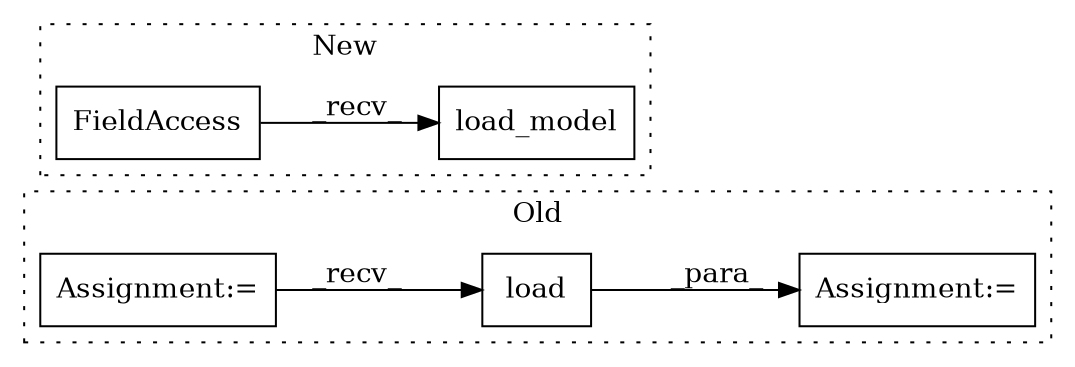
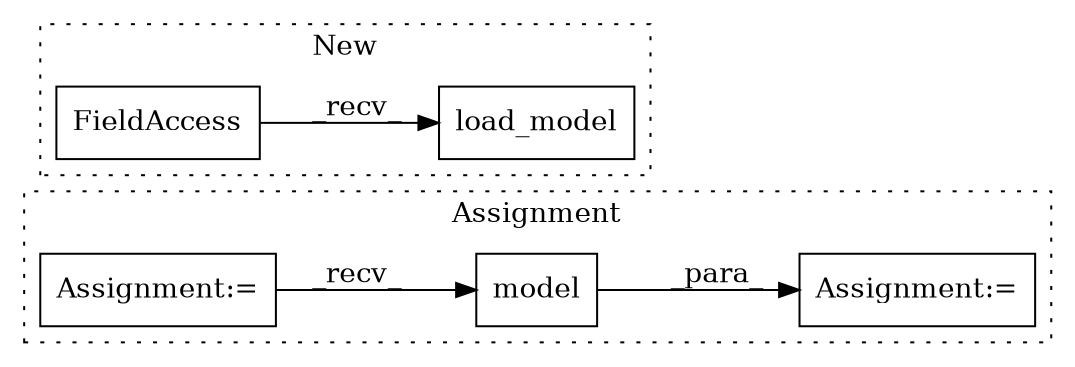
(538, 214) -> (538, 214)
(537, 290) -> (537, 290)
